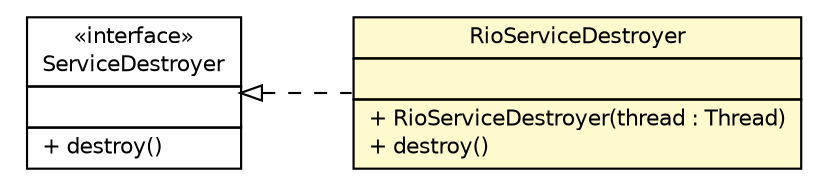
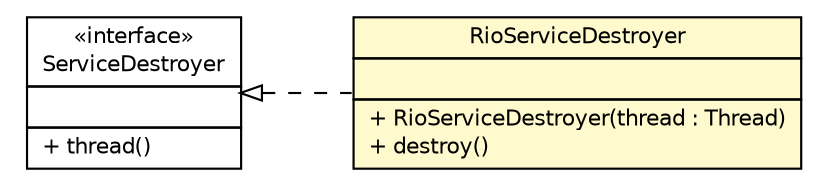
(103, 147) -> (97, 147)
